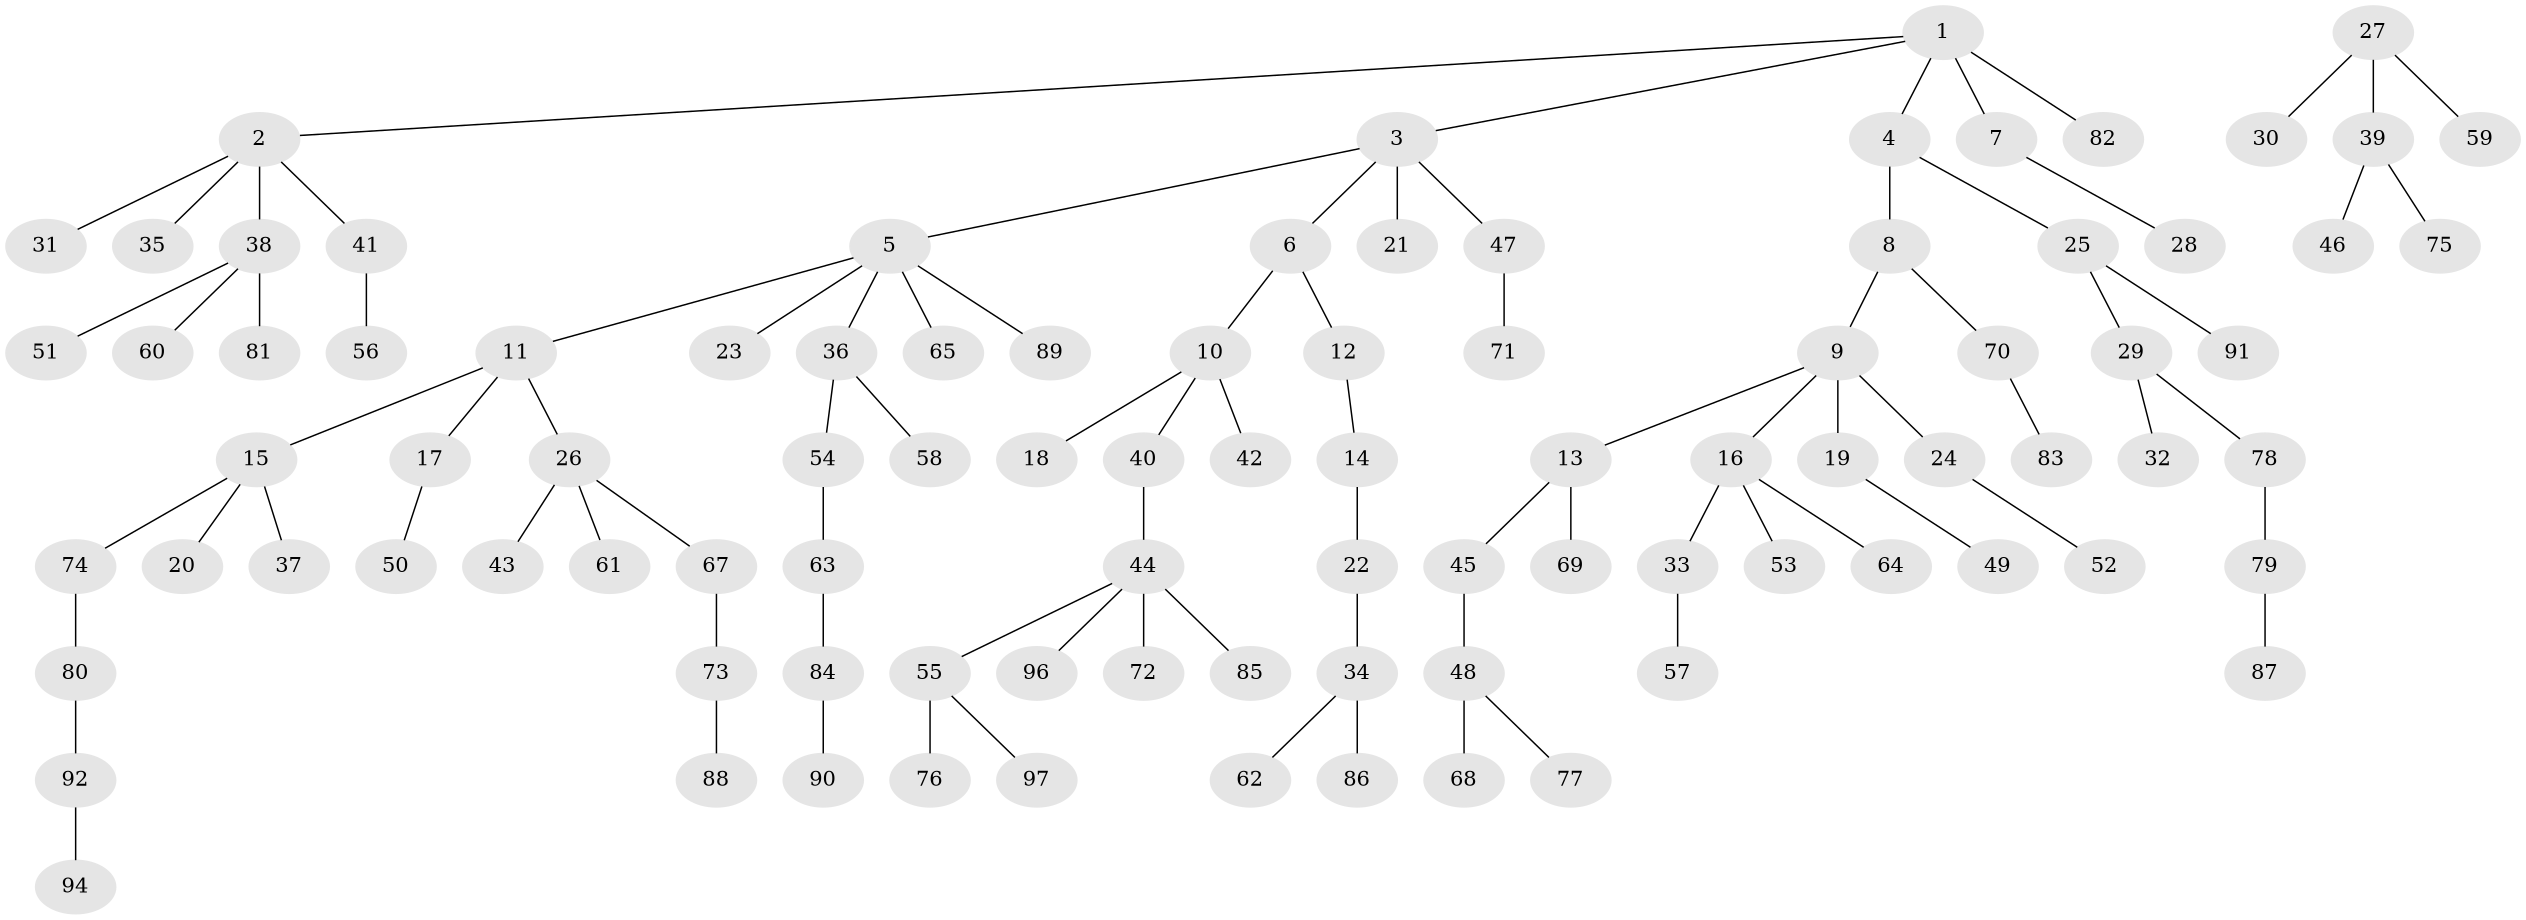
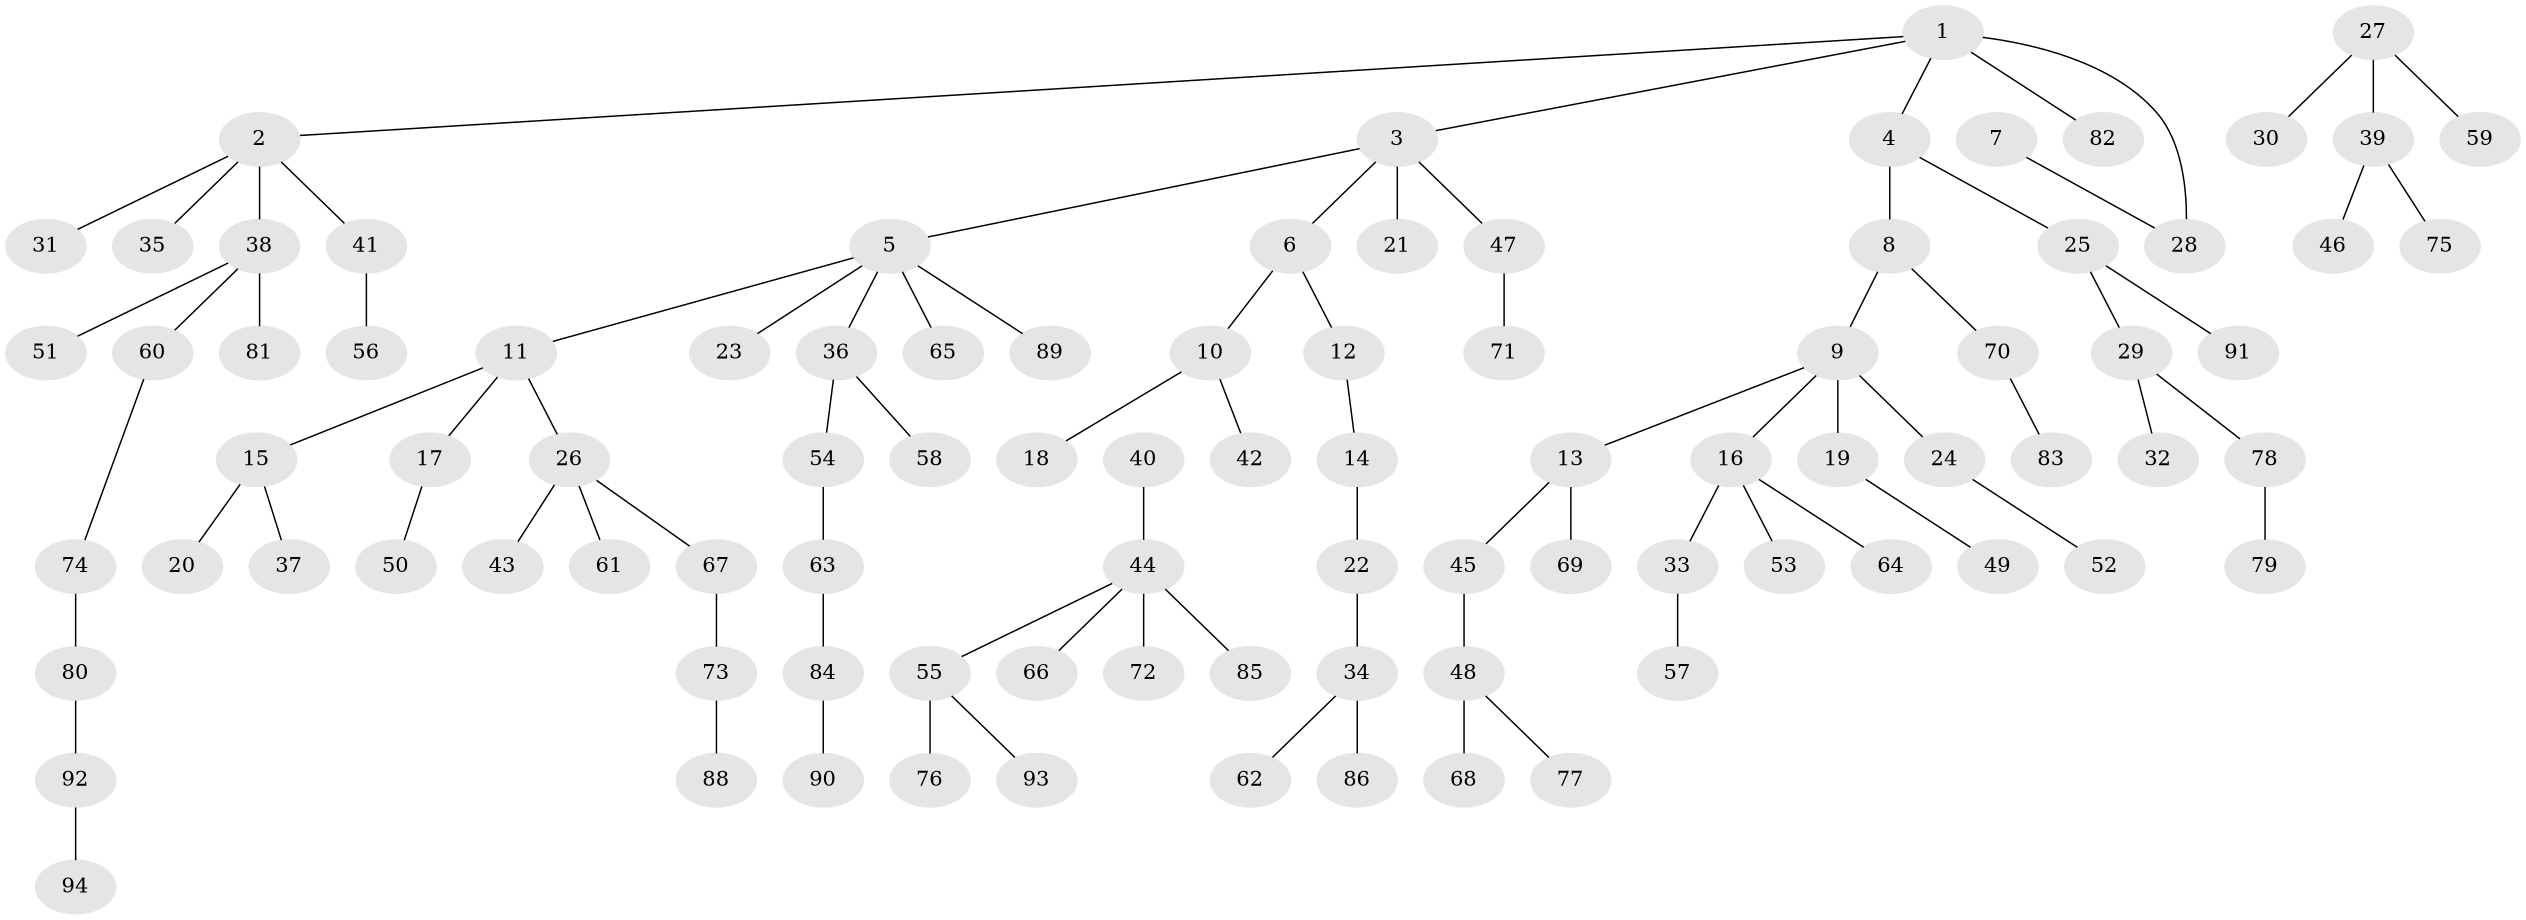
(1970, 86) -> (2126, 86)
(1177, 406) -> none
(166, 513) -> (114, 460)
(1037, 673) -> (1037, 673)
(2265, 673) -> none
(1037, 780) -> (1037, 780)
